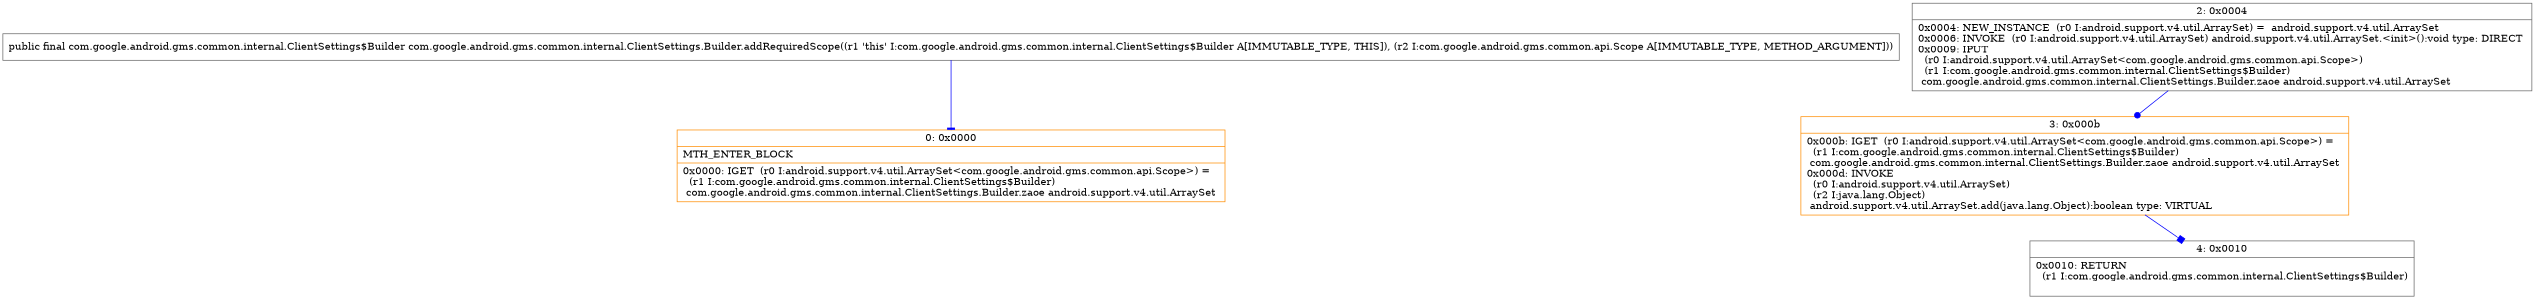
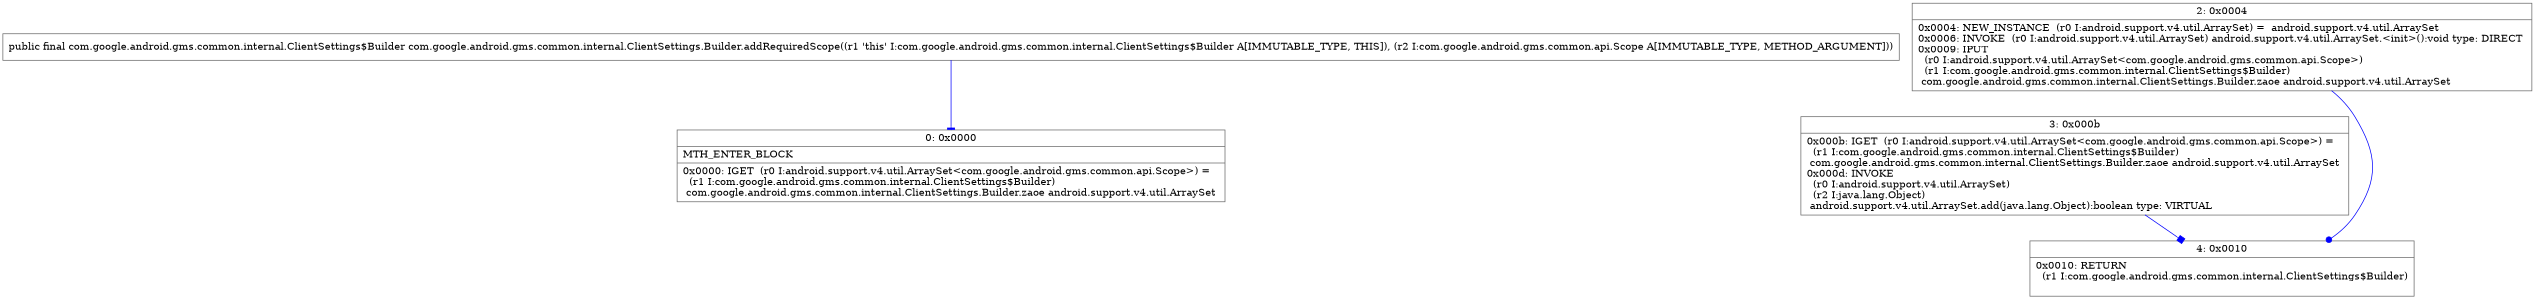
(2154, 102) -> (2372, 165)
(951, 166) -> (951, 166)
(2075, 166) -> (2075, 166)
